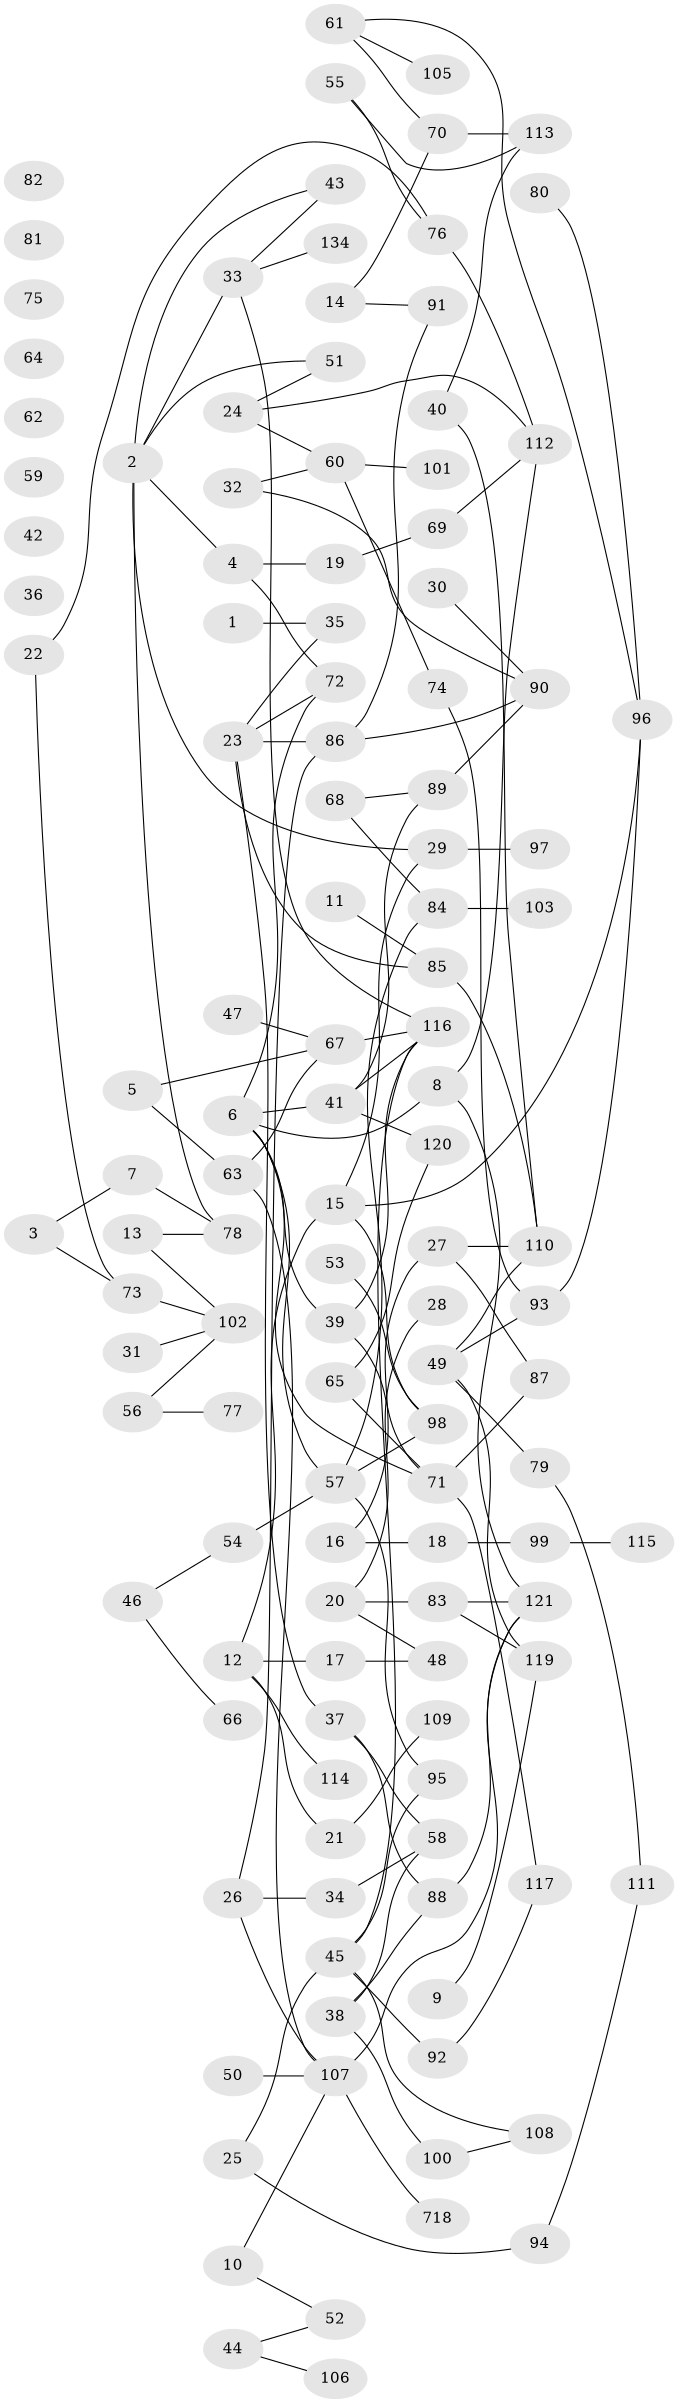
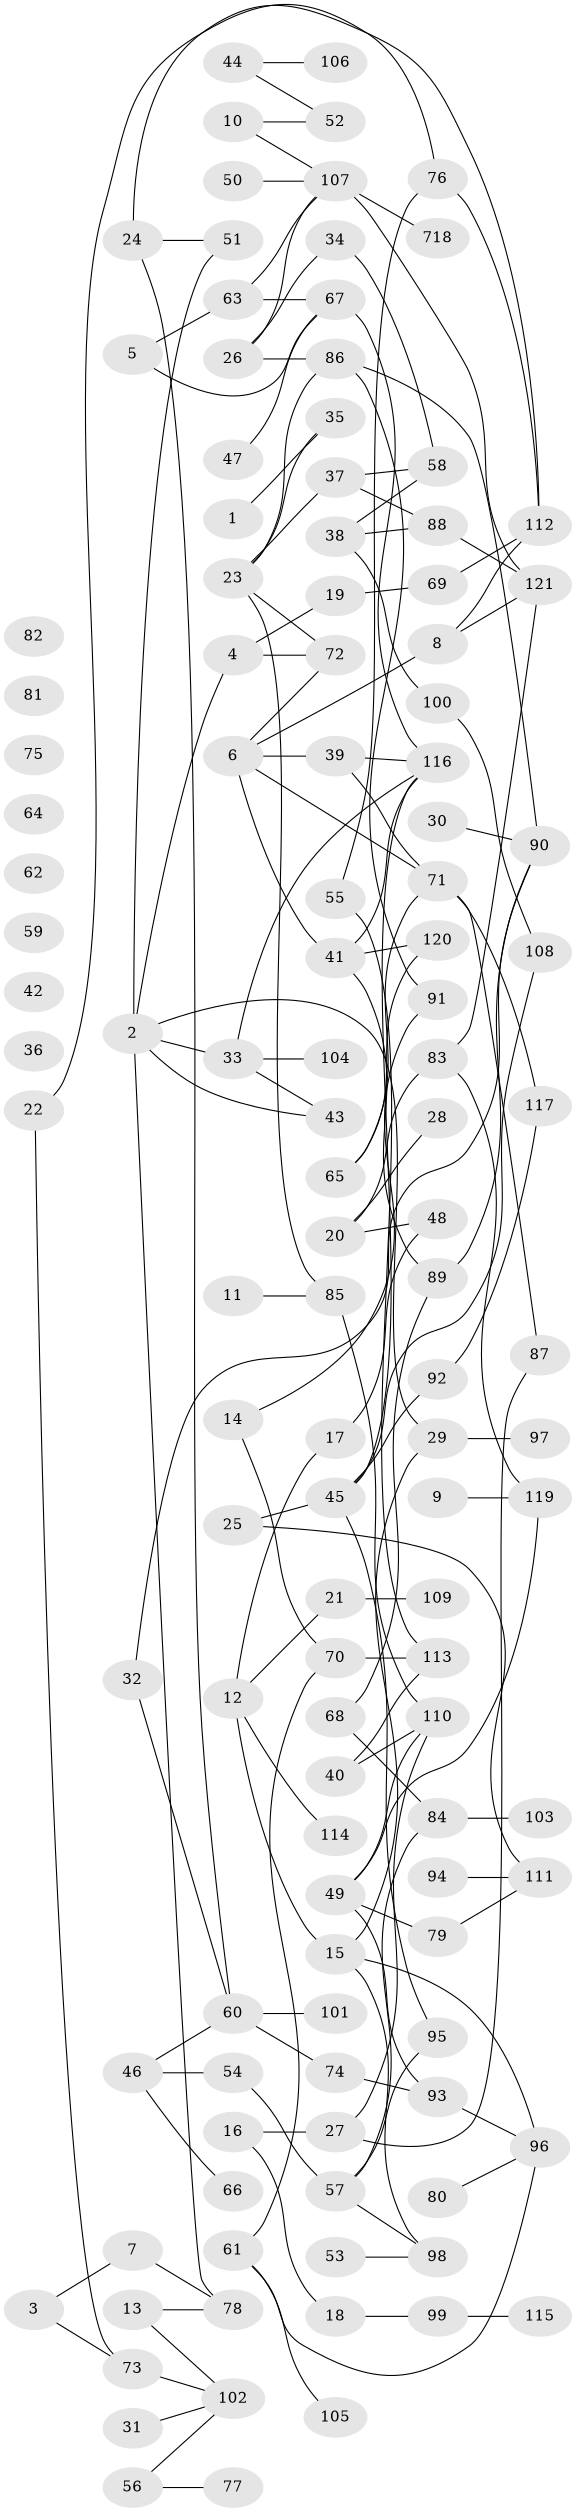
(336, 244) -> (336, 1059)
(286, 1299) -> none
none -> (176, 2047)
(375, 2239) -> (490, 1598)
